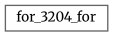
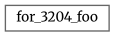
(57, 18) -> (57, 18)
